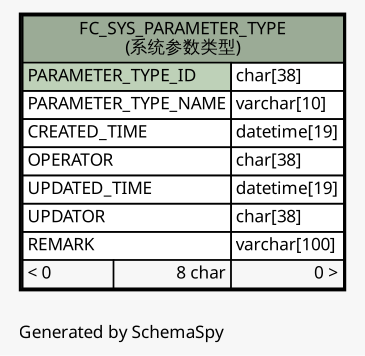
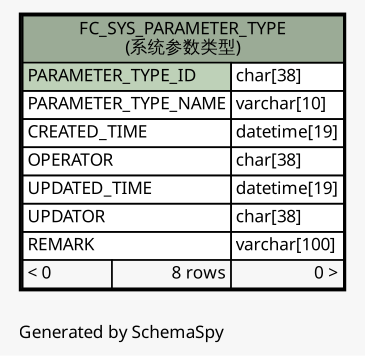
(201, 273) -> (199, 273)
